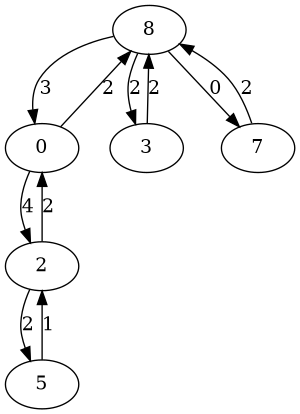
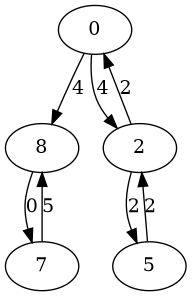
(59, 59) -> none
(109, 89) -> (79, 89)
(247, 89) -> (49, 207)
(147, 148) -> none
(49, 325) -> (151, 207)
